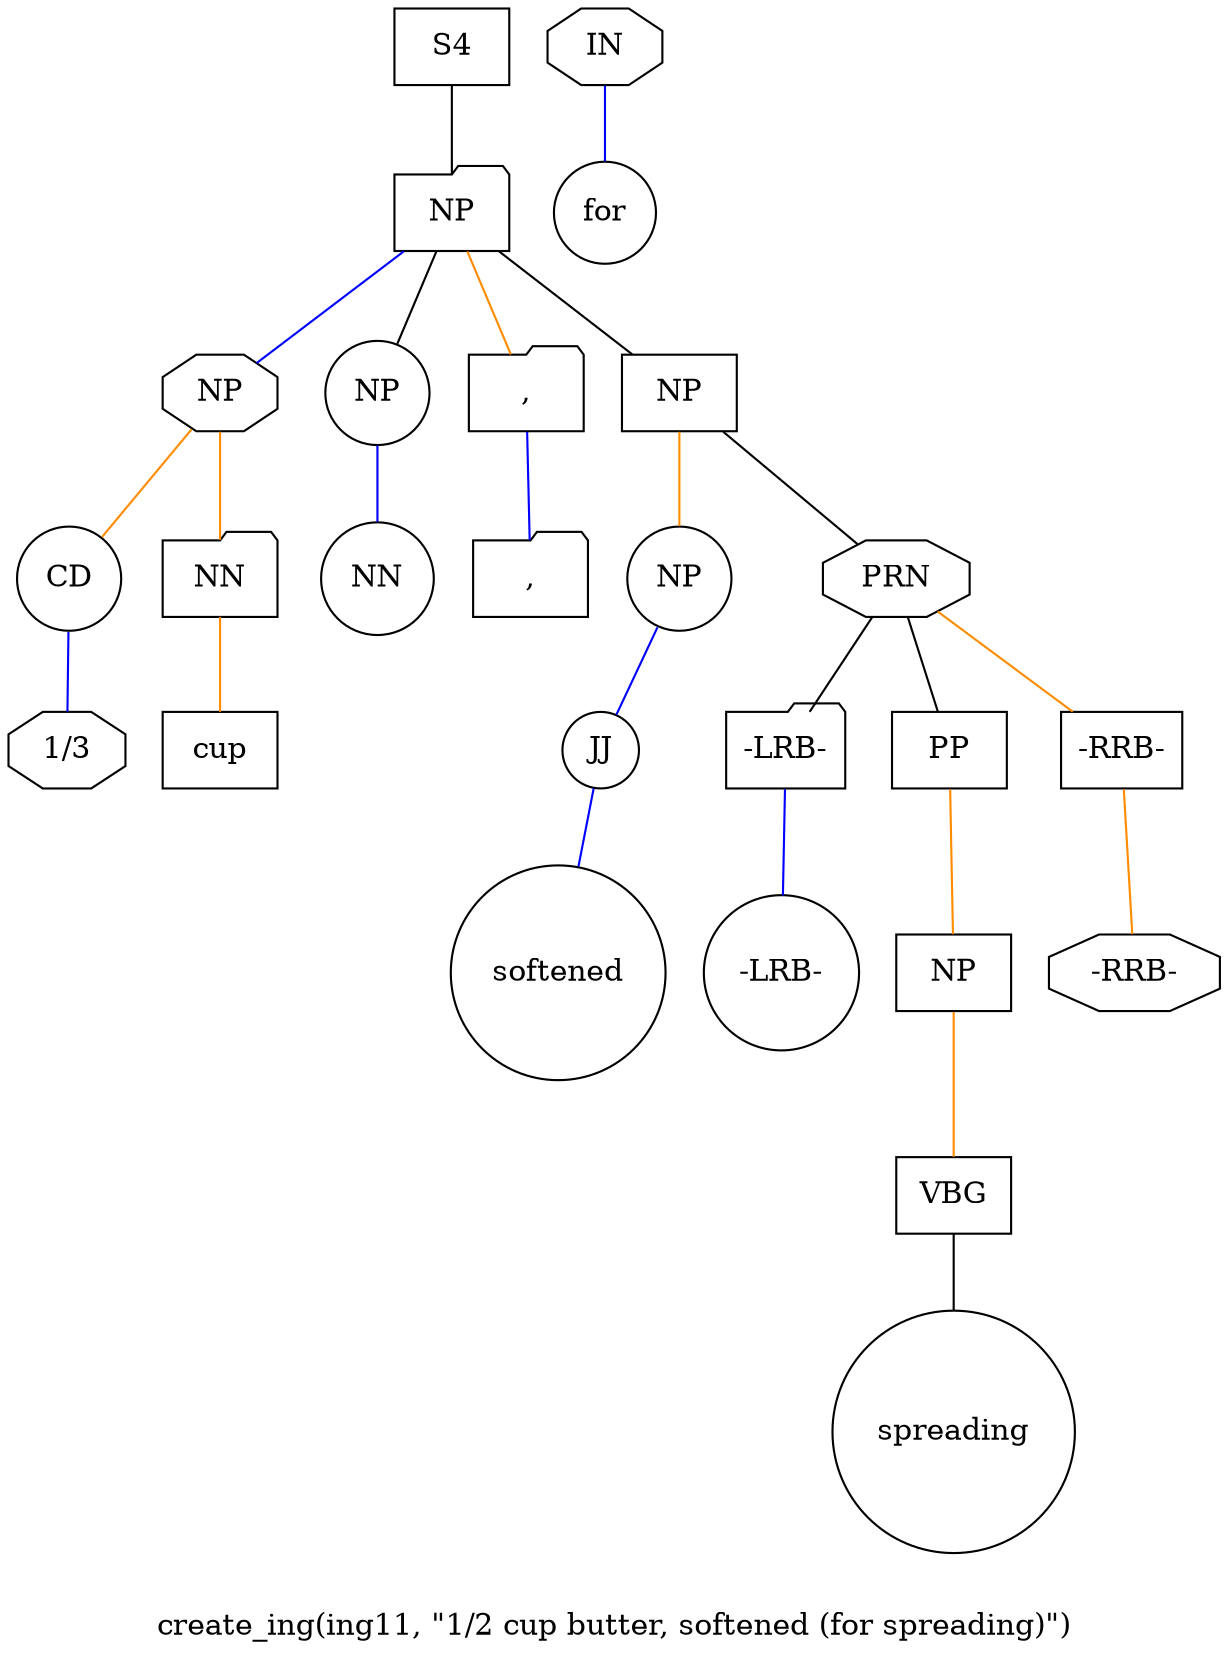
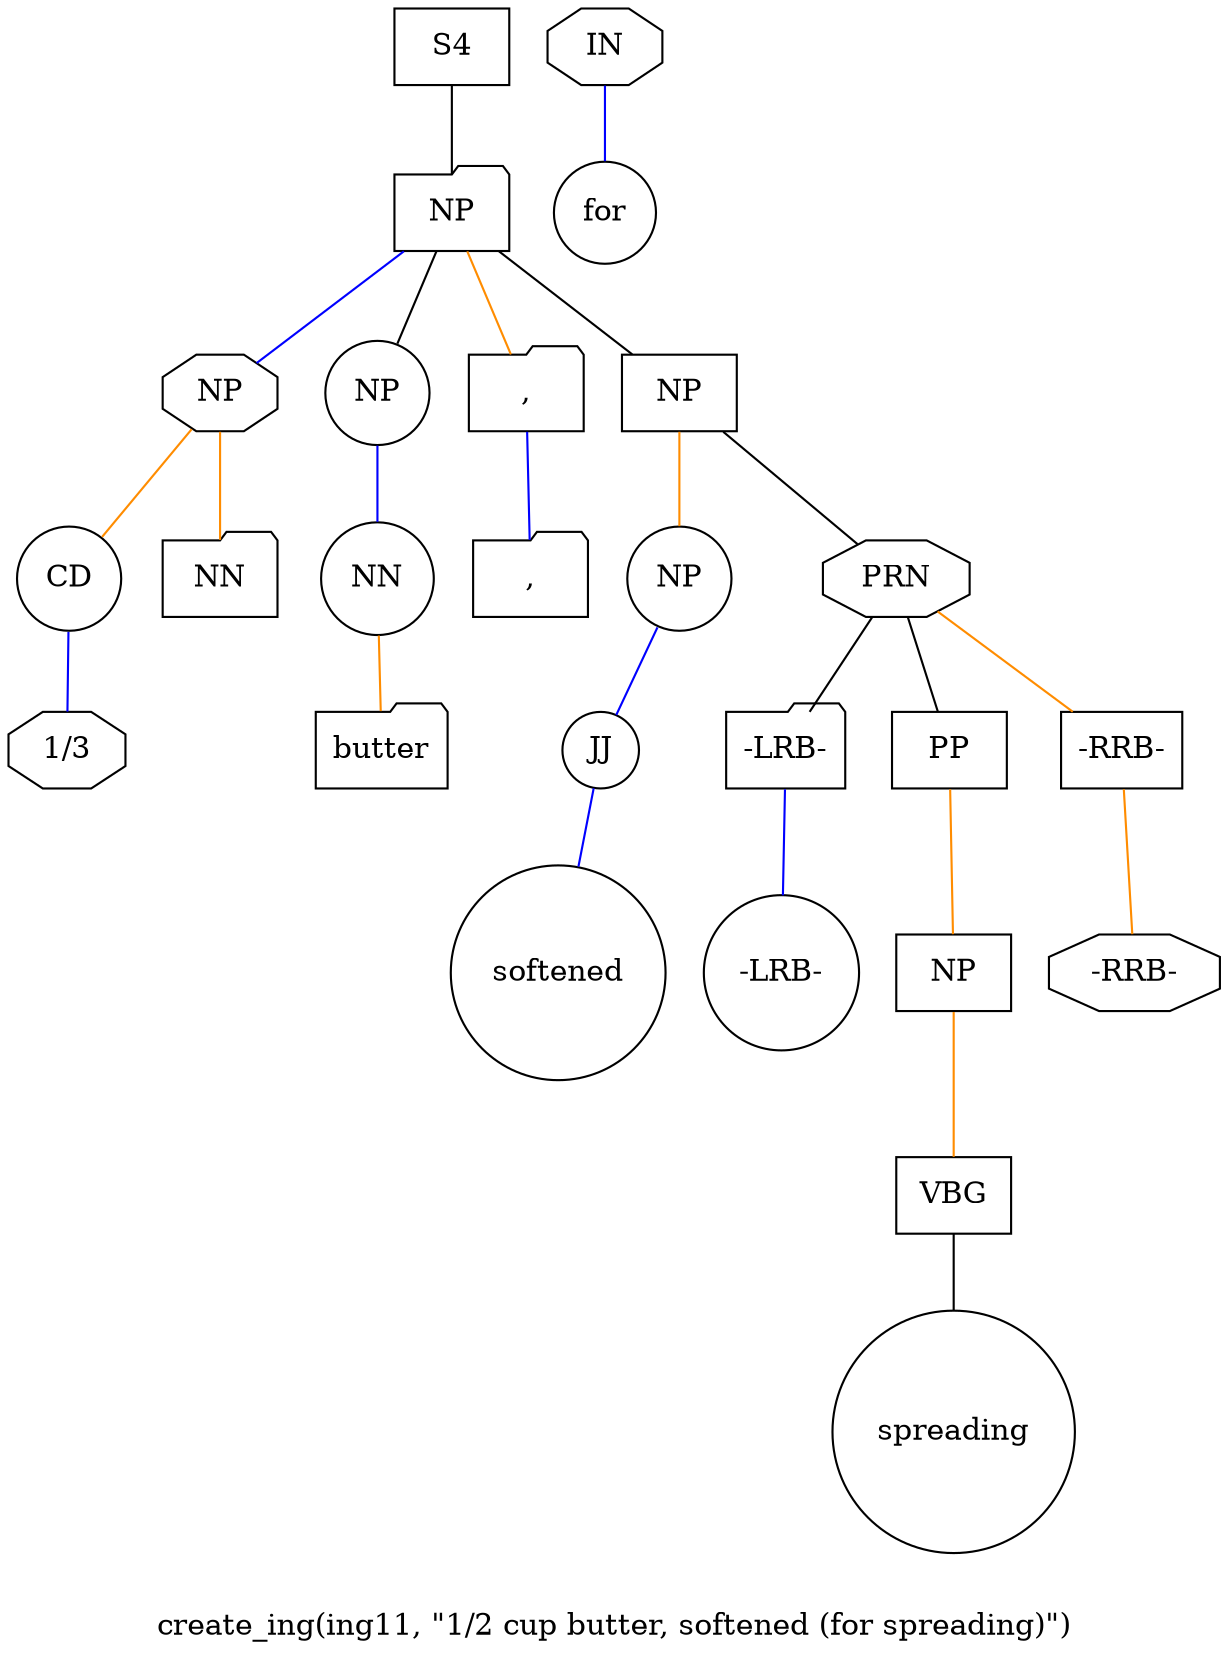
(220, 750) -> none
none -> (382, 750)
